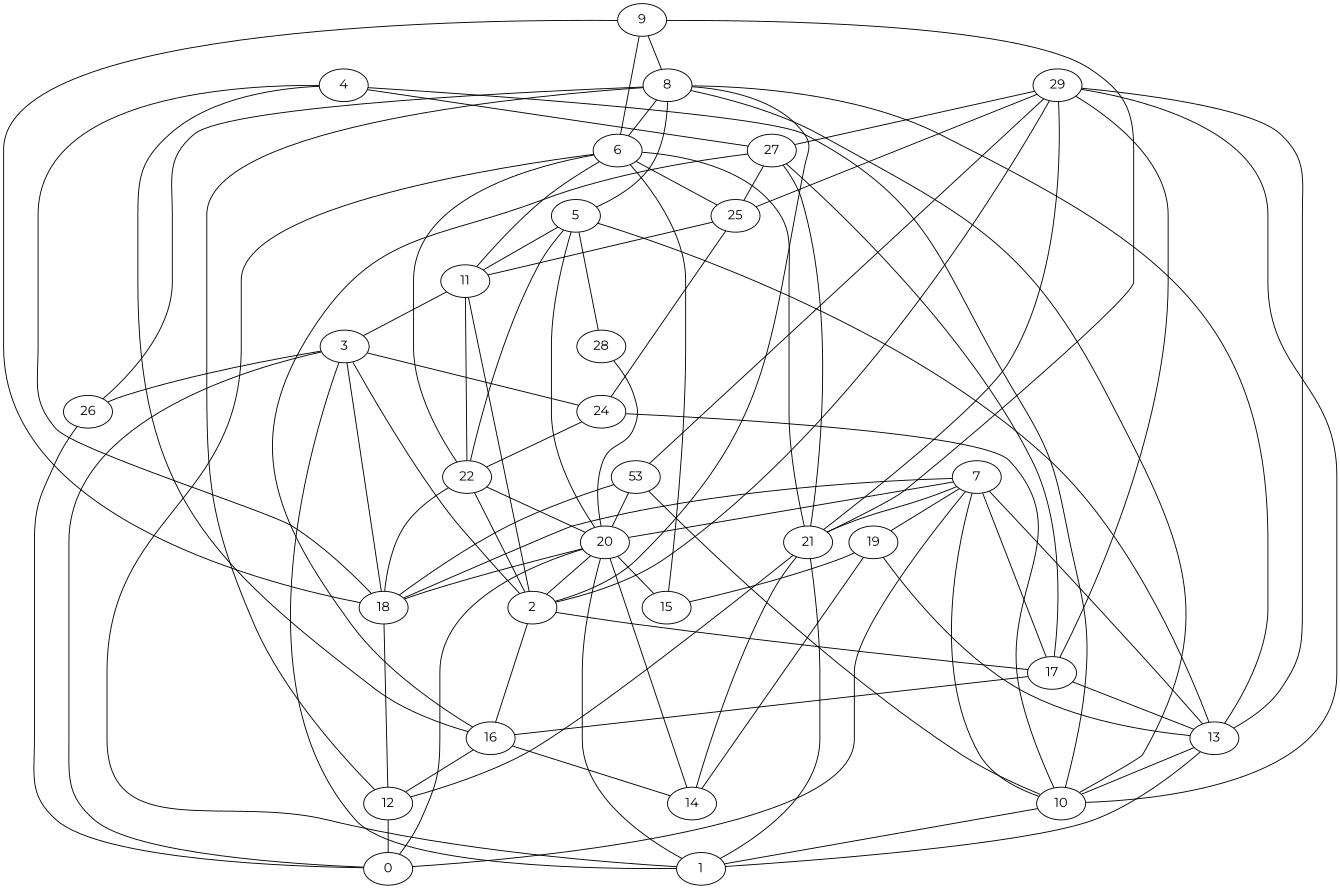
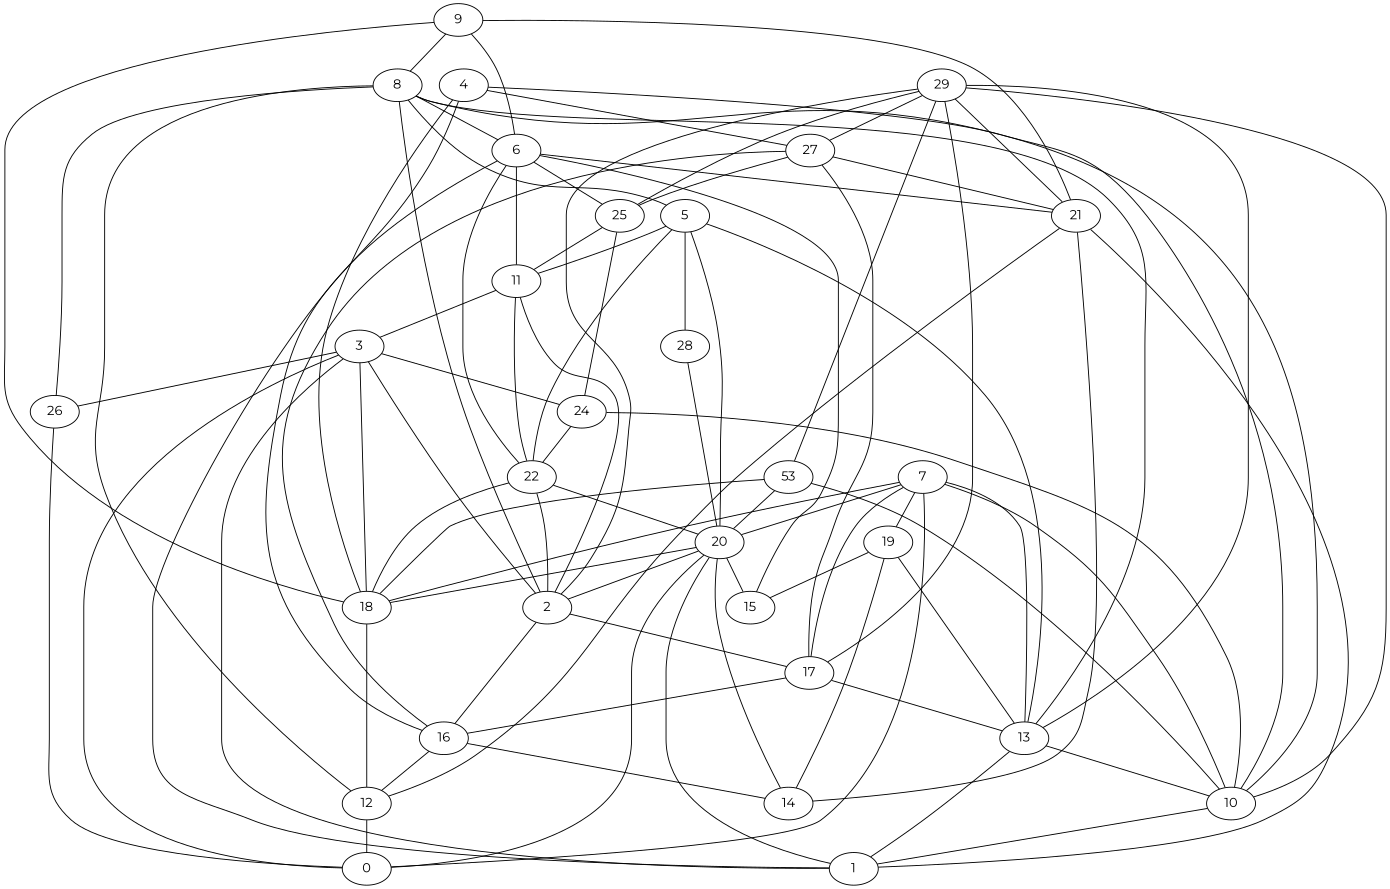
(892, 509) -> none
